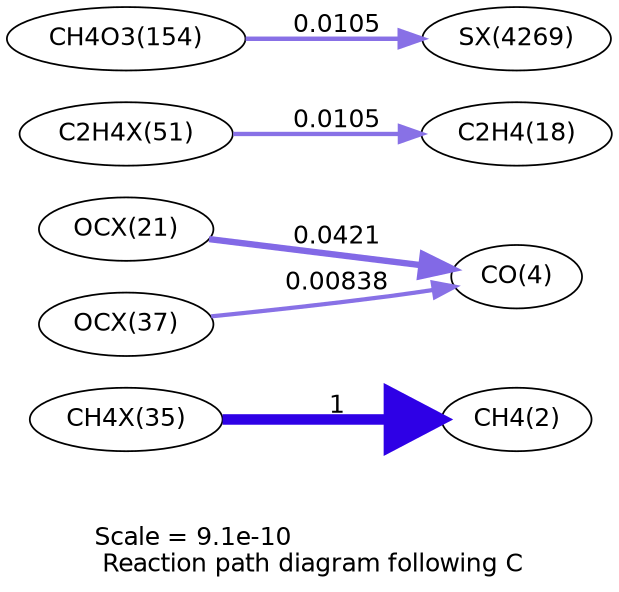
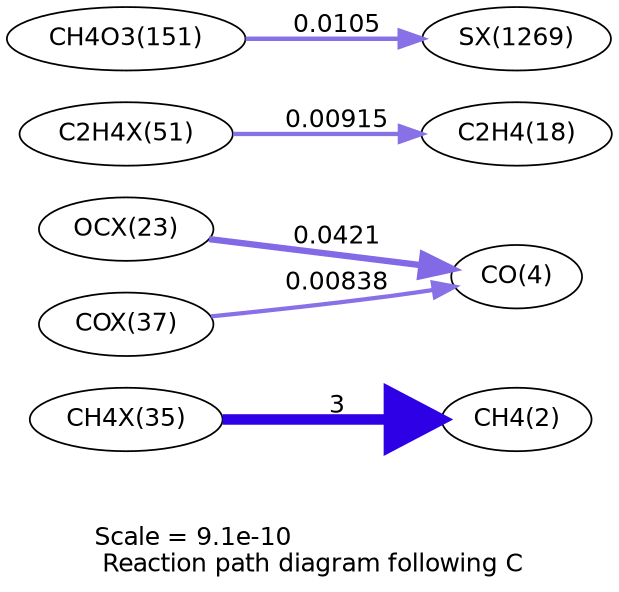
(126, 39) -> (126, 39)
(517, 39) -> (517, 39)
(333, 121) -> (333, 121)
(126, 229) -> (126, 229)
(126, 324) -> (126, 324)
(333, 406) -> (333, 406)
